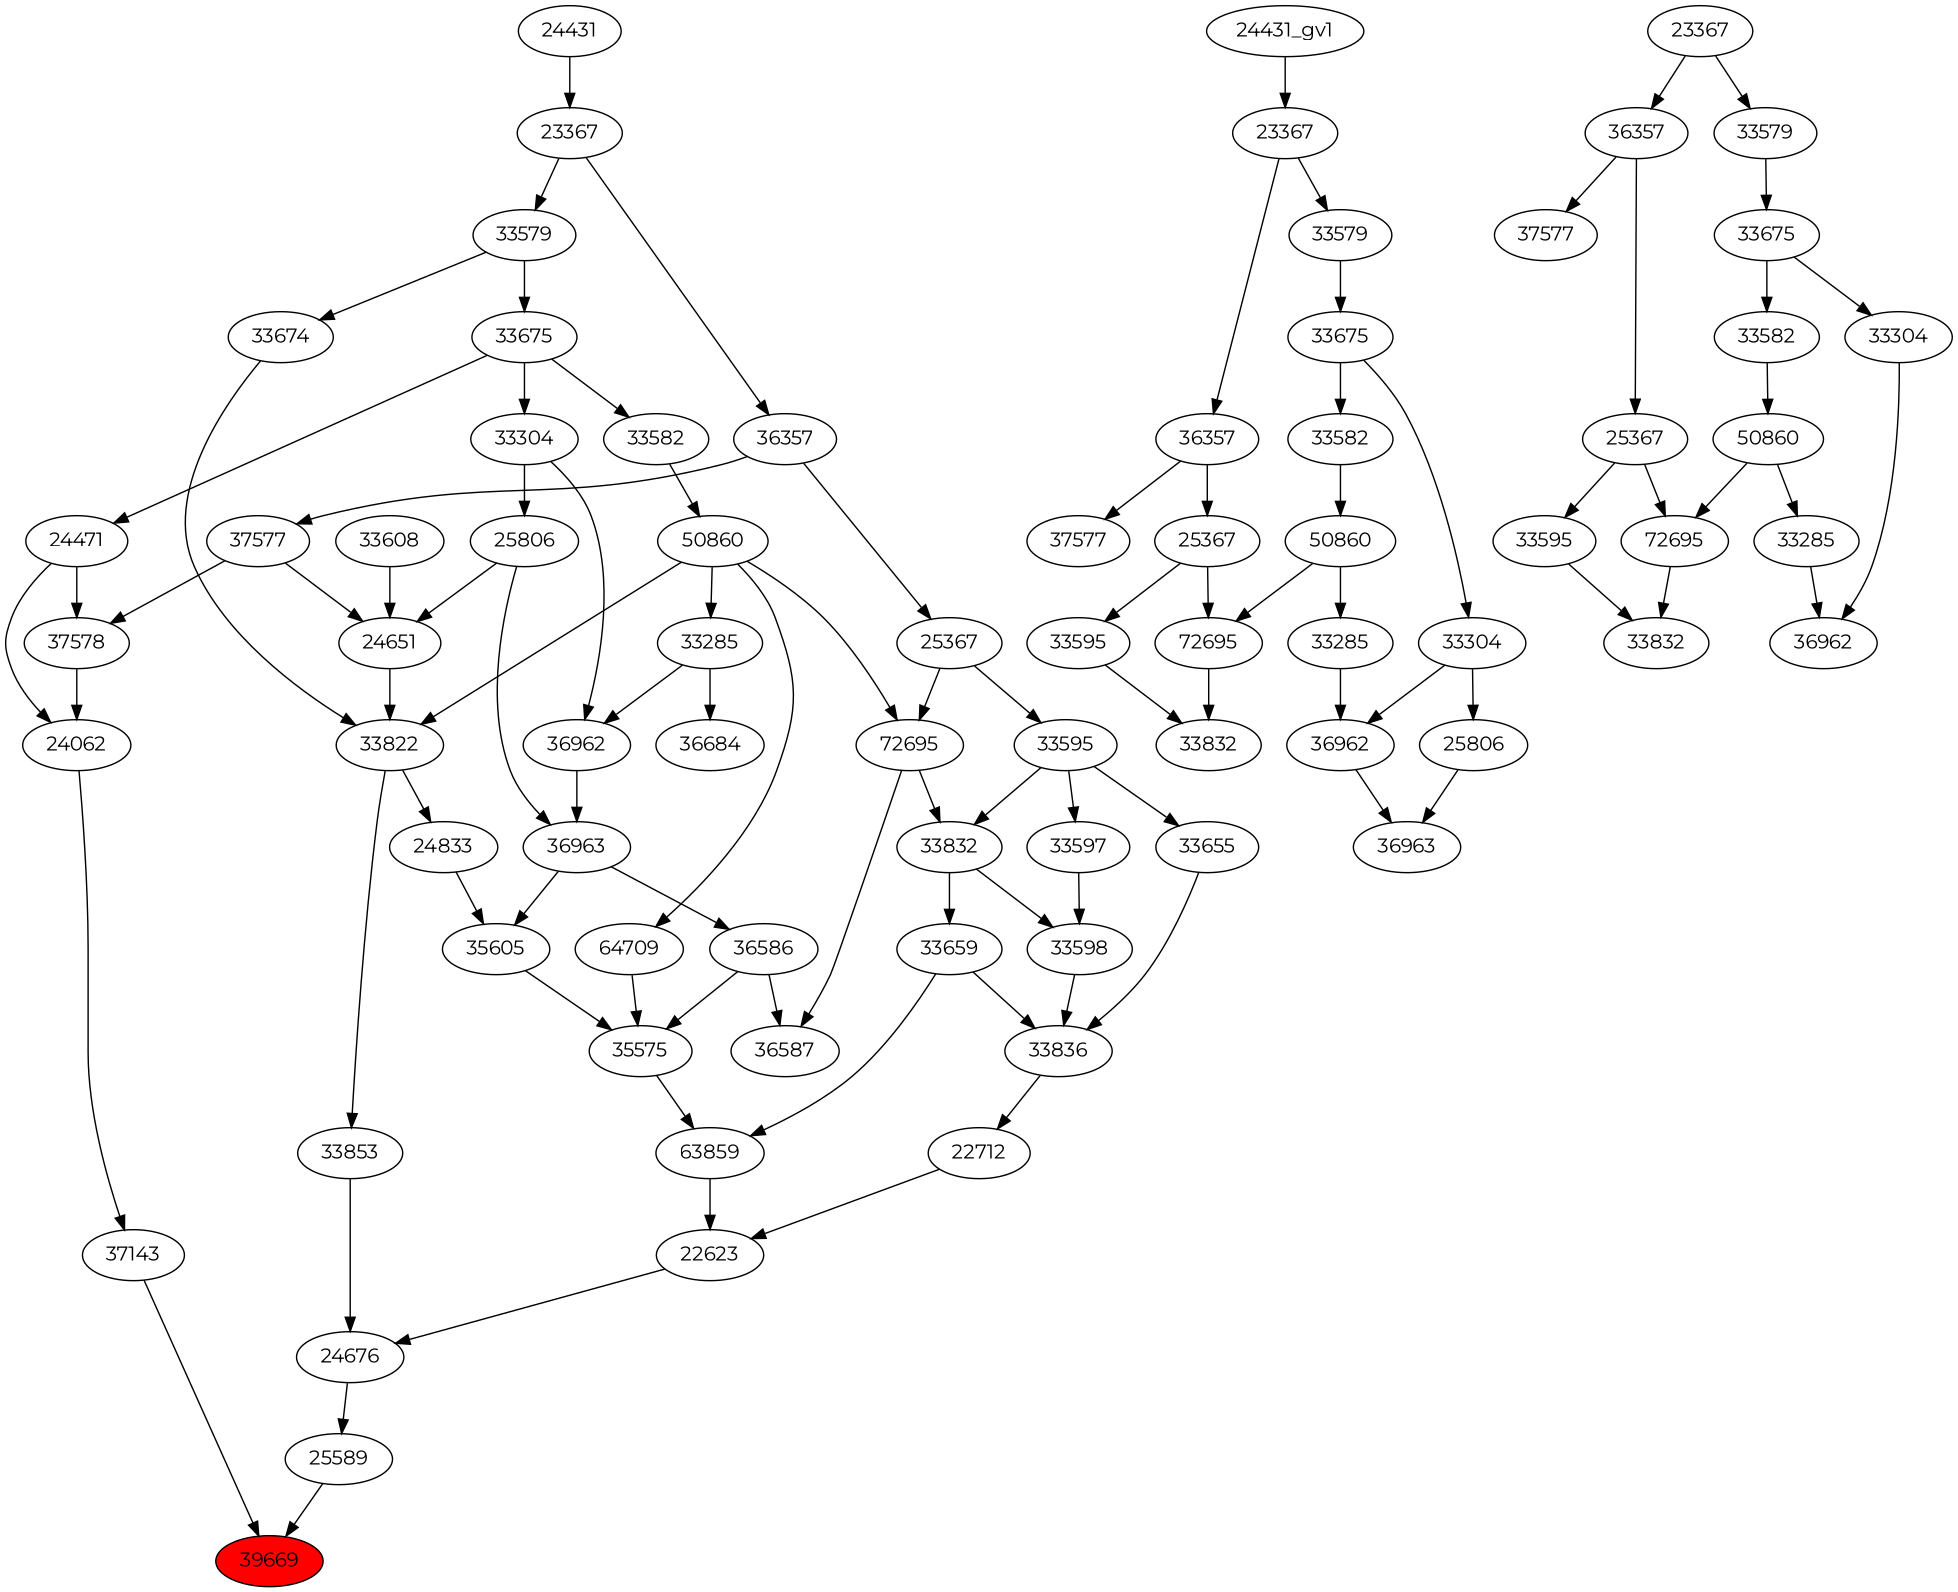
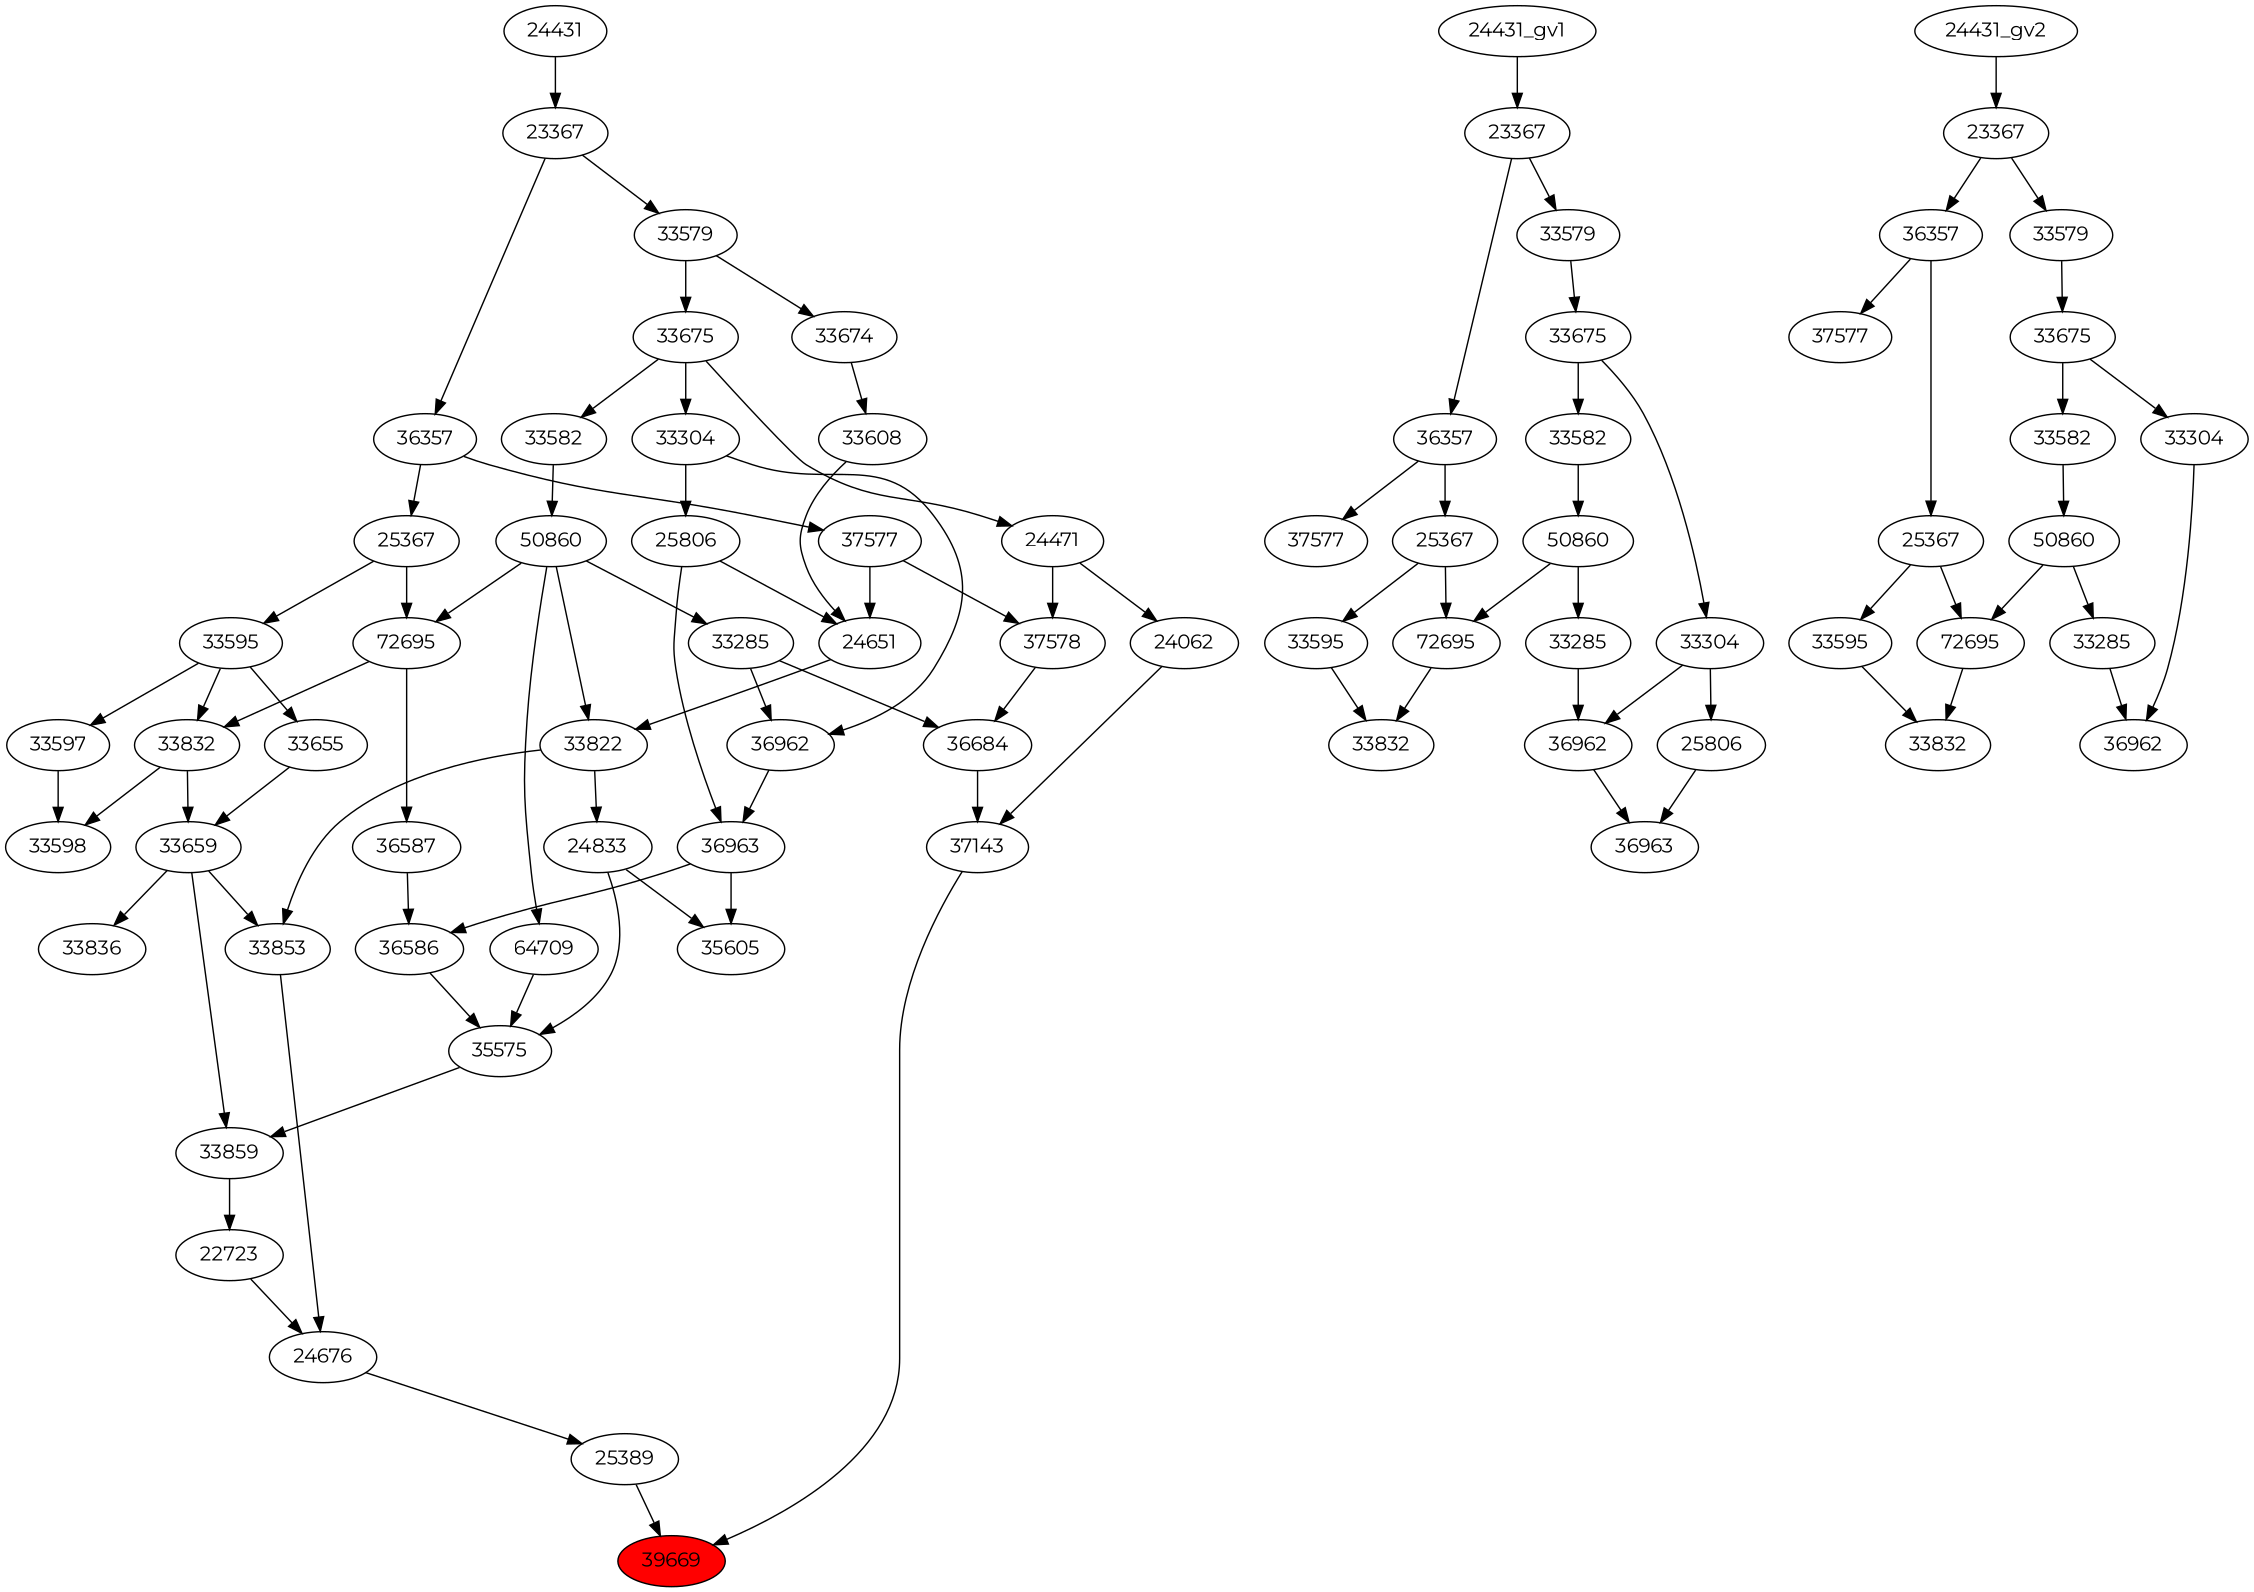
none -> (1996, 31)
(193, 561) -> (857, 381)
(77, 687) -> (1019, 688)
none -> (978, 789)
none -> (228, 893)
(1159, 954) -> (258, 792)
(773, 993) -> (408, 891)
(1071, 993) -> none
(562, 996) -> (615, 963)
(710, 1153) -> (230, 1153)
(979, 1153) -> none
(710, 1255) -> (230, 1255)
(339, 1459) -> (625, 1459)
